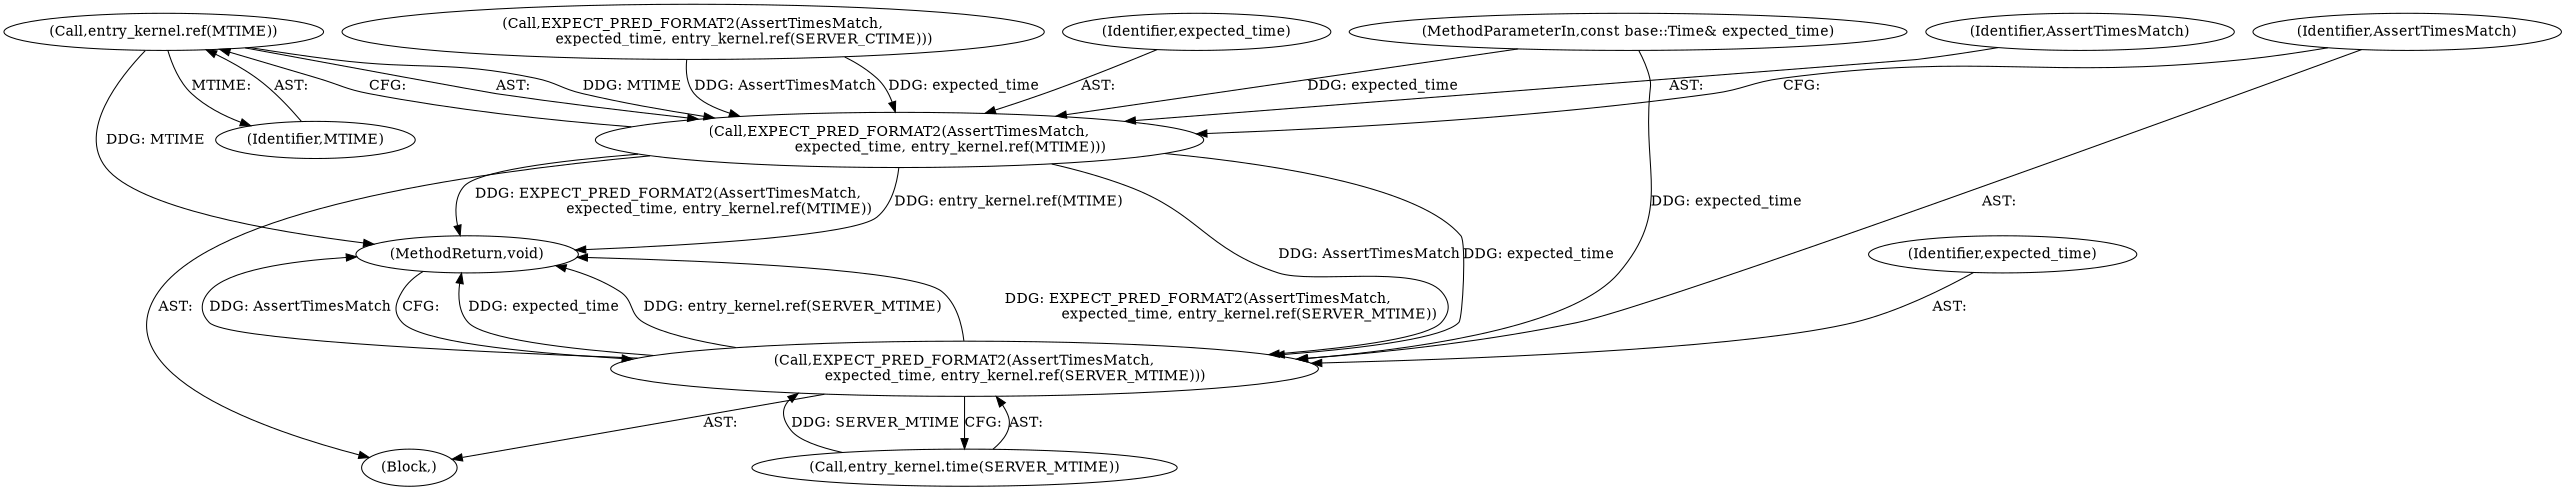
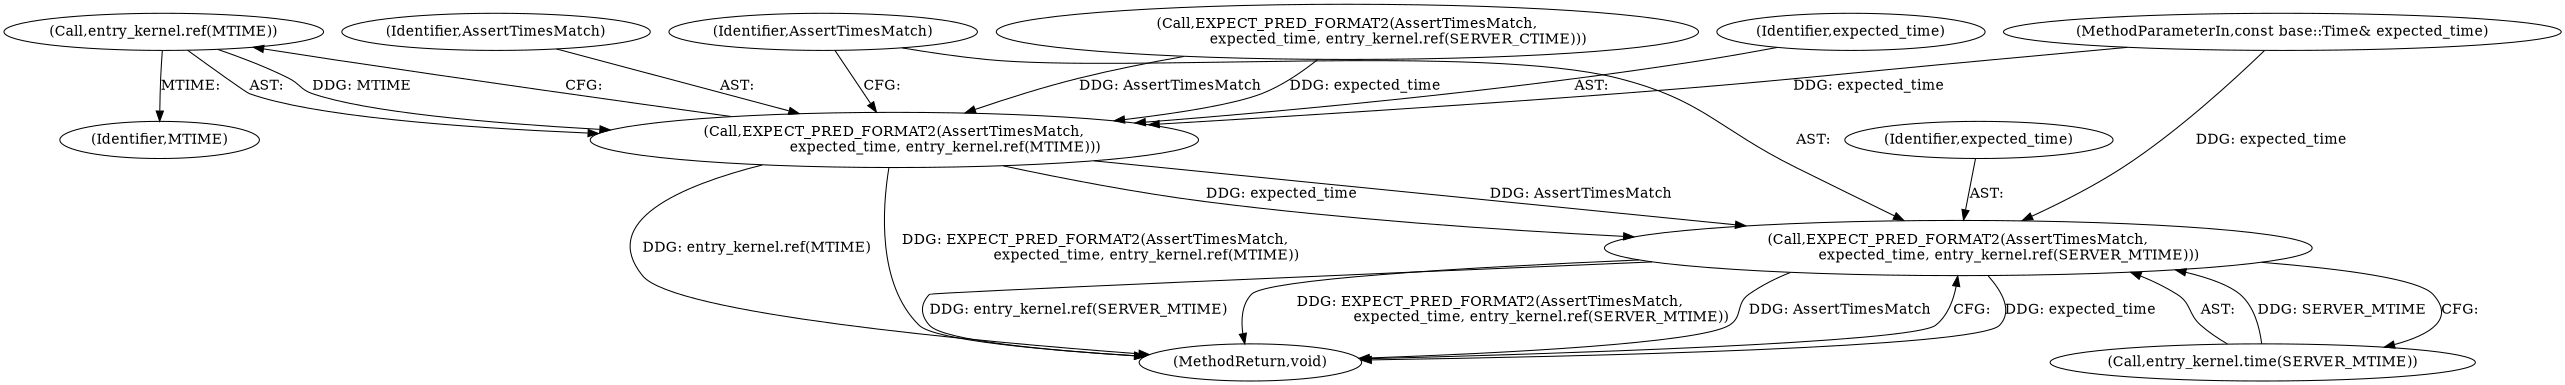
(262, 83) -> none
(165, 202) -> none
(409, 468) -> none
